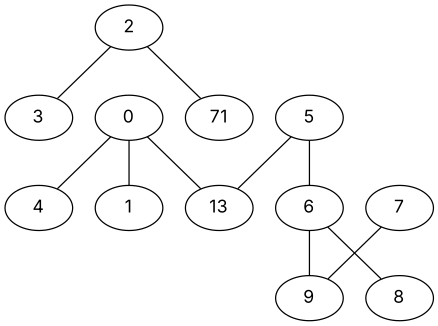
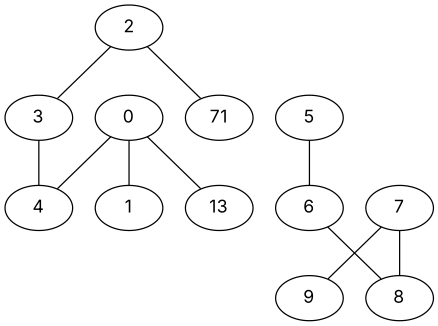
none -> (39, 163)
(264, 163) -> none
(309, 253) -> none
none -> (400, 253)
